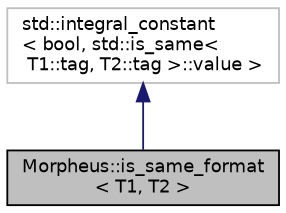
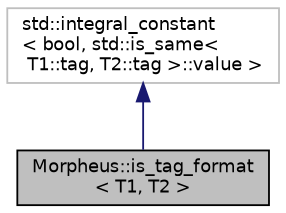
(143, 178) -> (143, 178)
